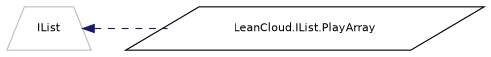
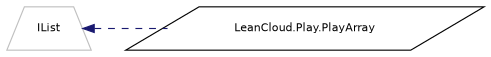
(305, 29) -> (305, 29)
